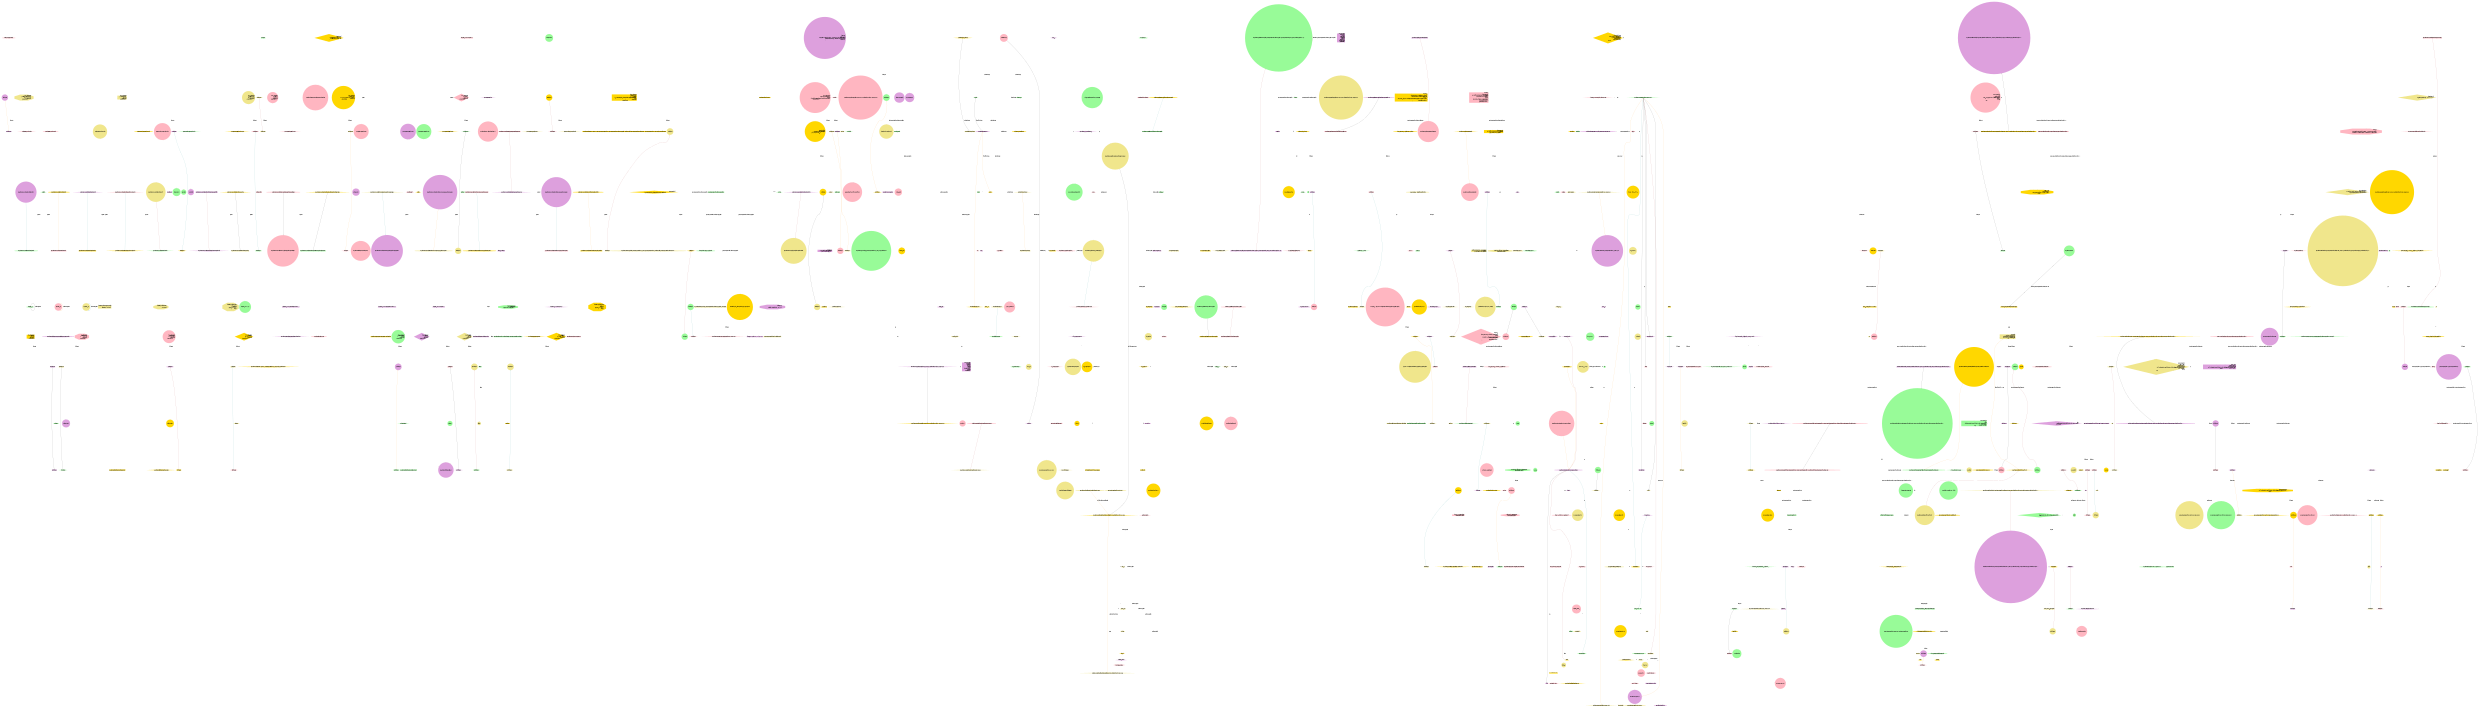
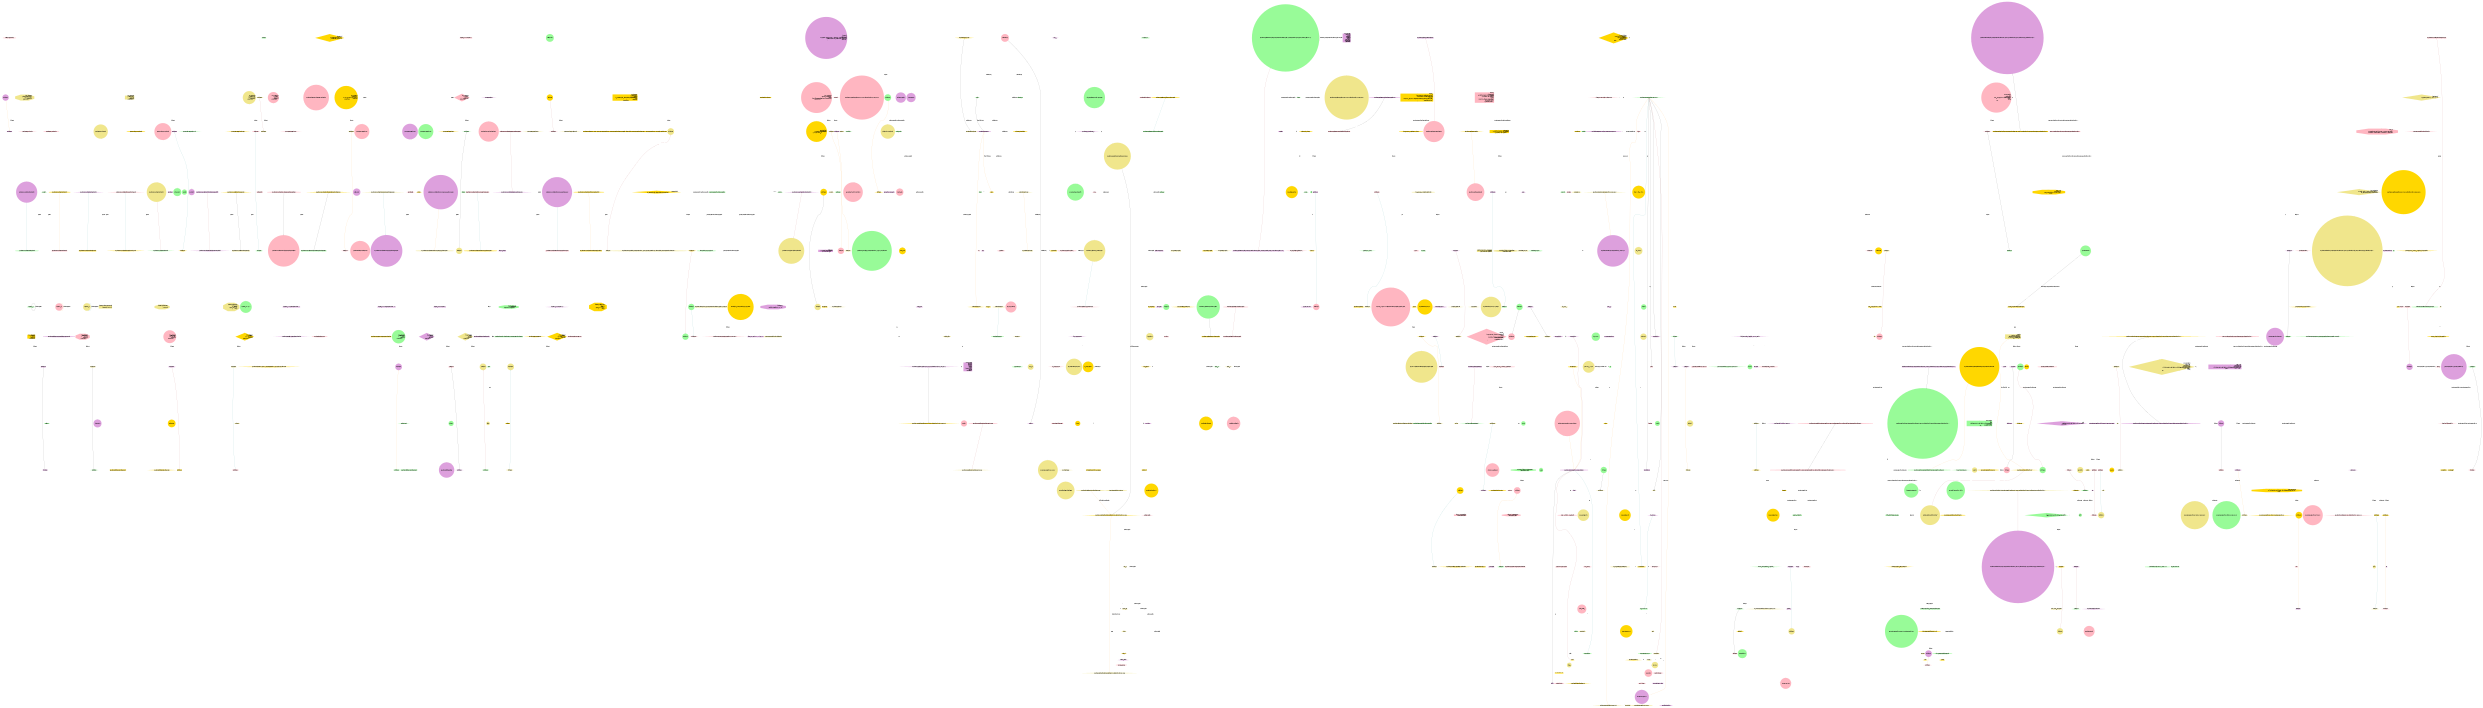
(1654, 659) -> (1661, 659)
